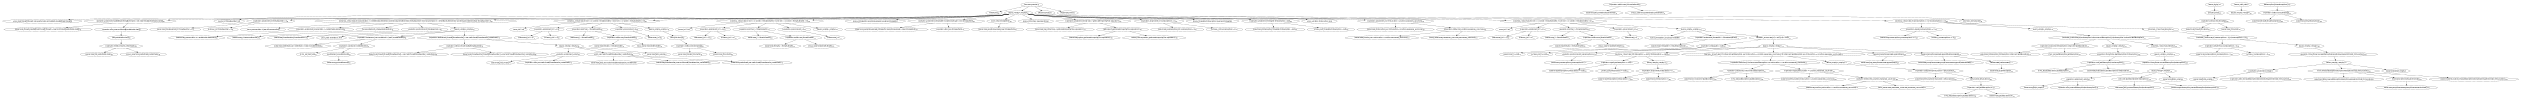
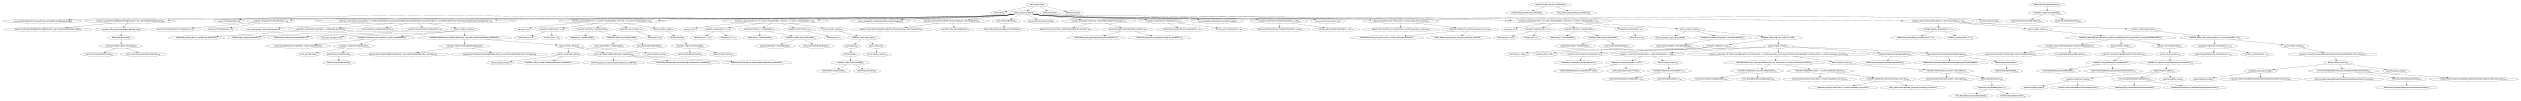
none -> (864, 38)
